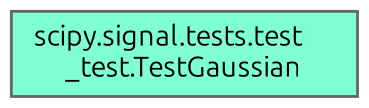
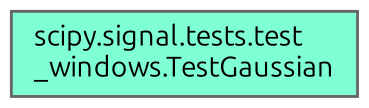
(184, 54) -> (184, 54)
